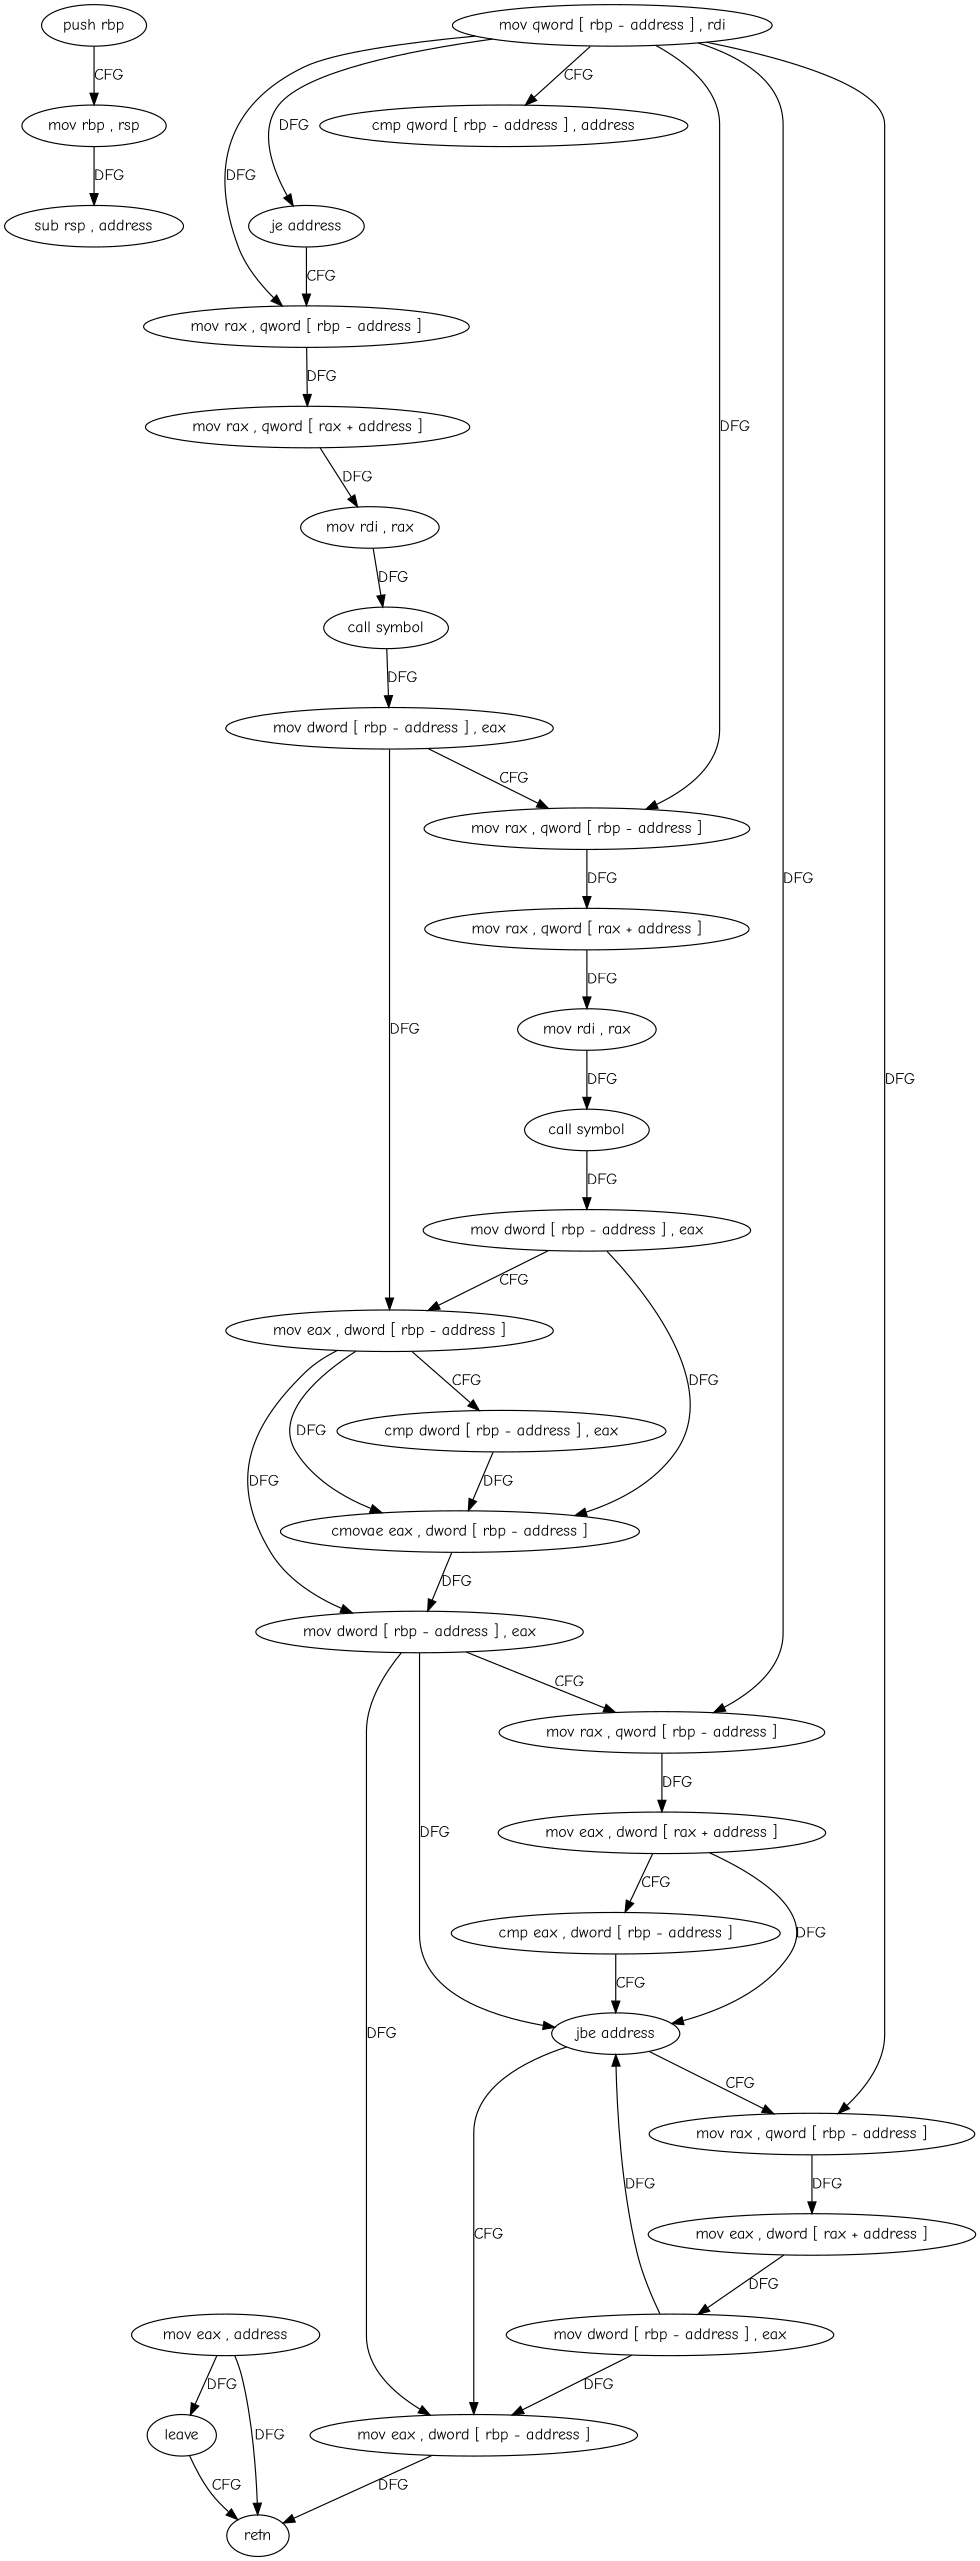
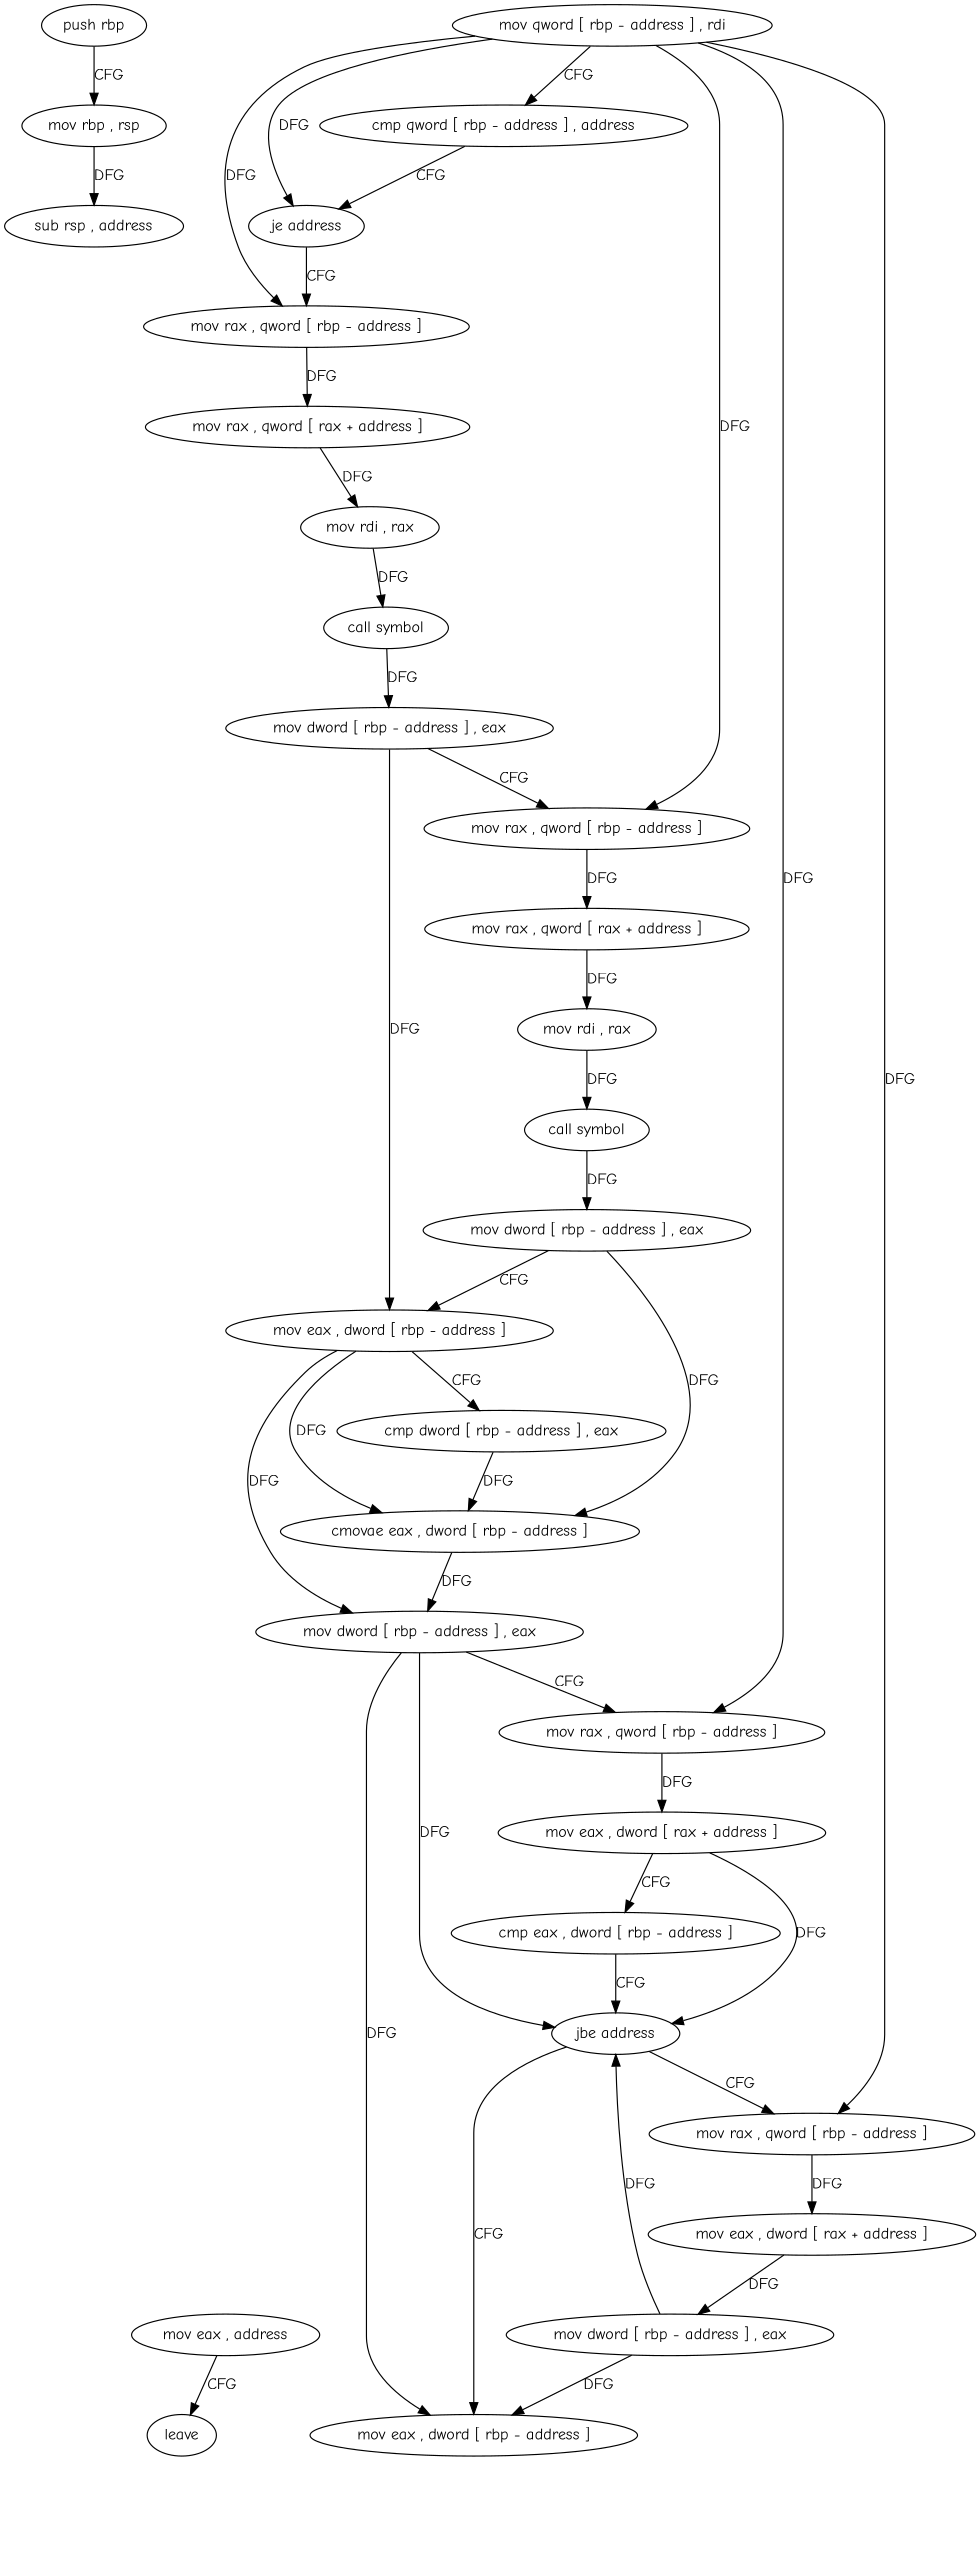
none -> (407, 175)
(222, 2385) -> (222, 2385)
(258, 2536) -> none
